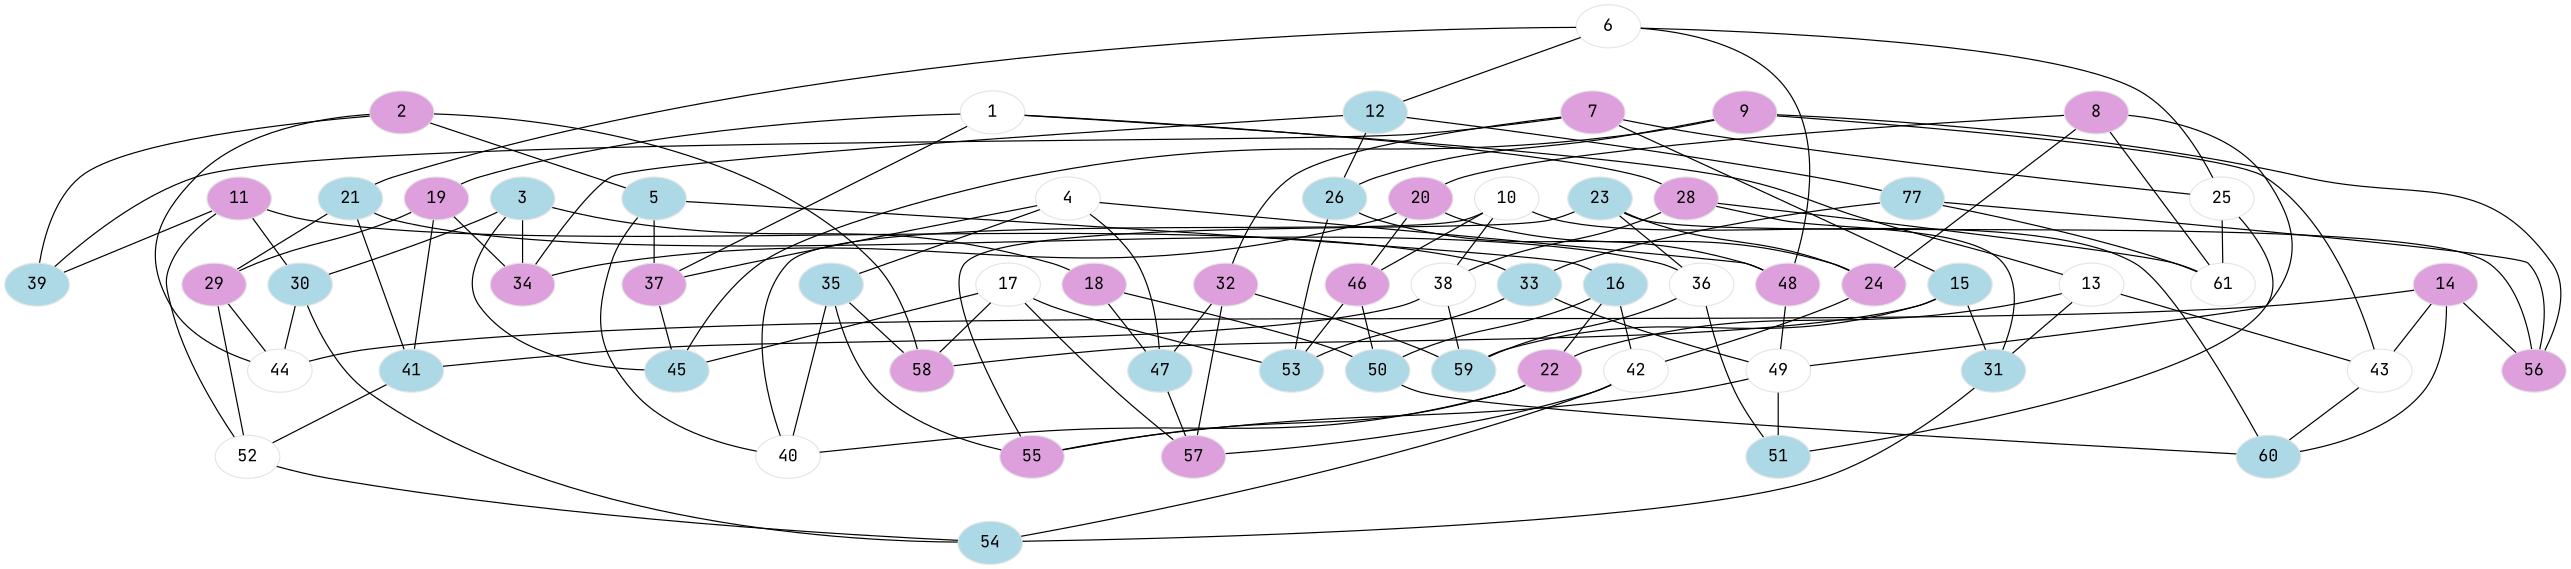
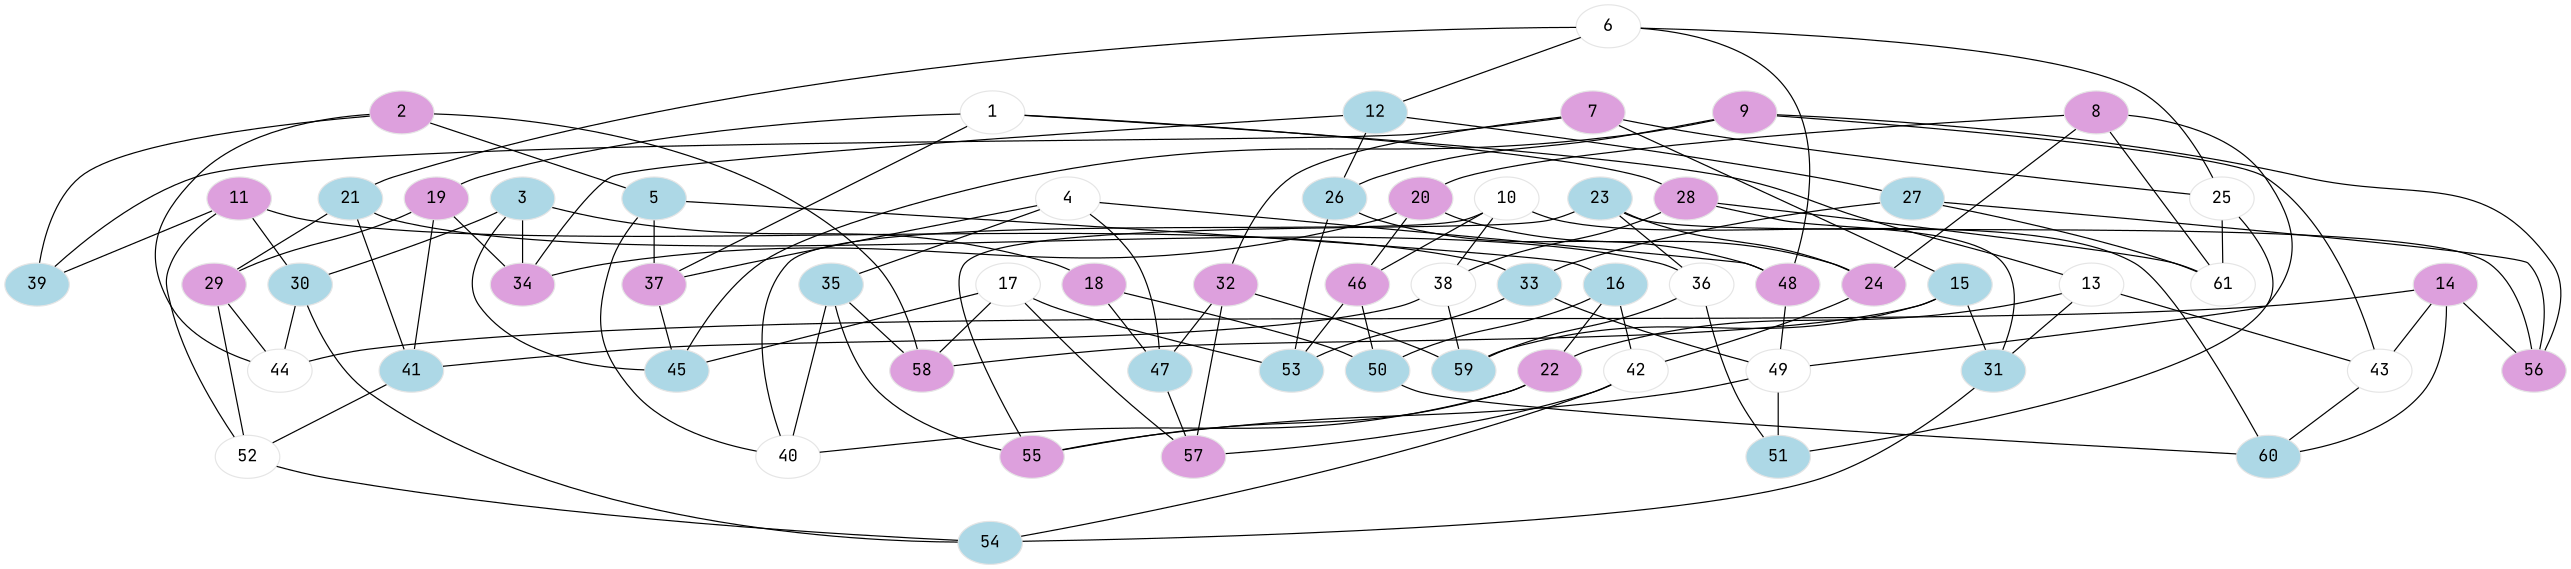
(1912, 199) -> (1912, 199)
